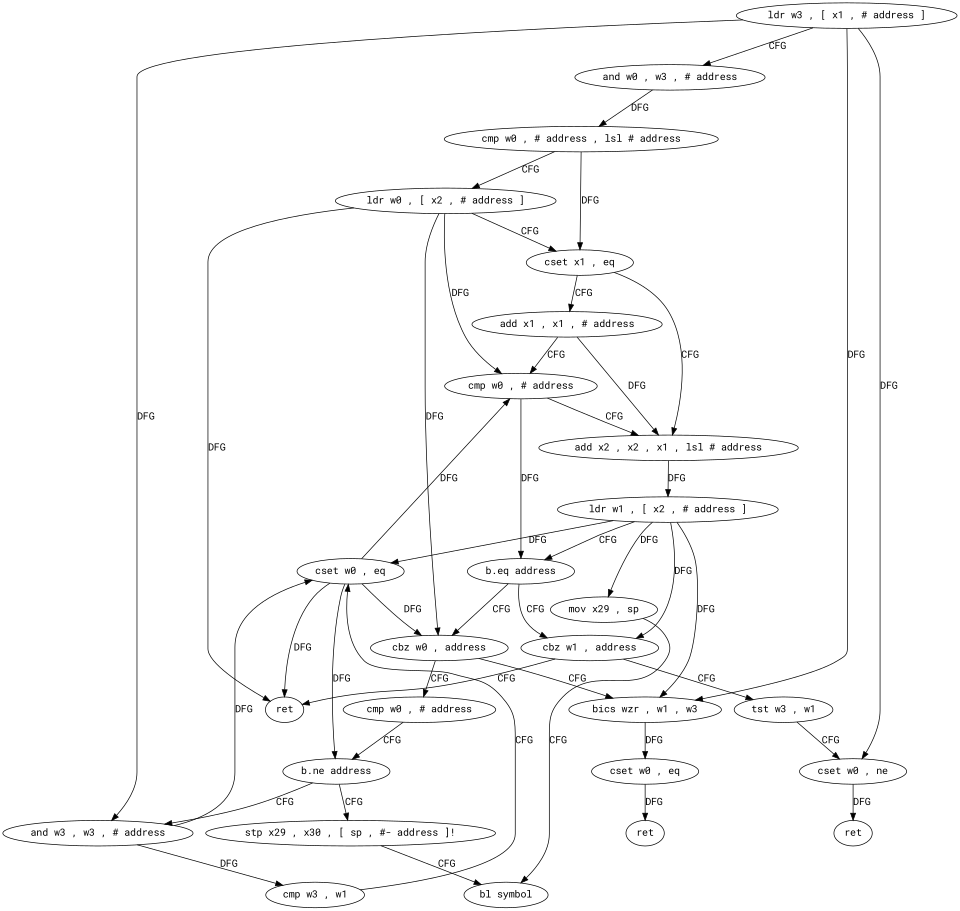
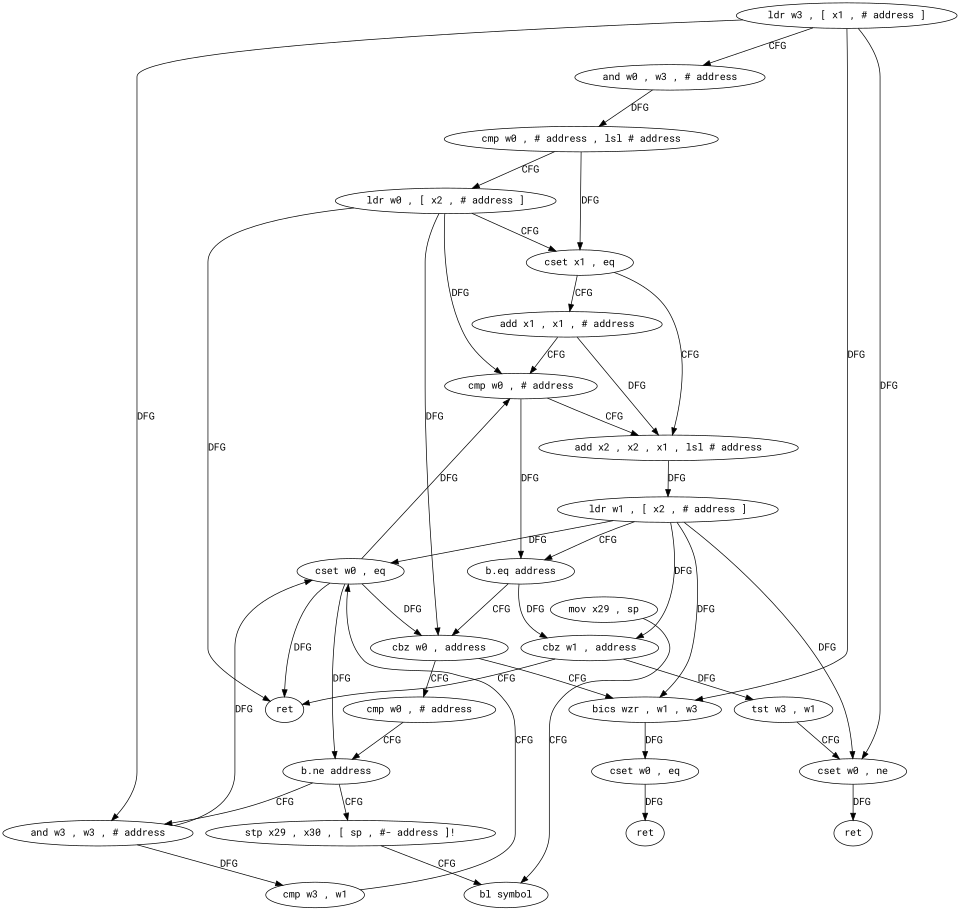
(628, 554) -> (790, 623)
(535, 610) -> (535, 610)
(707, 679) -> (707, 679)
